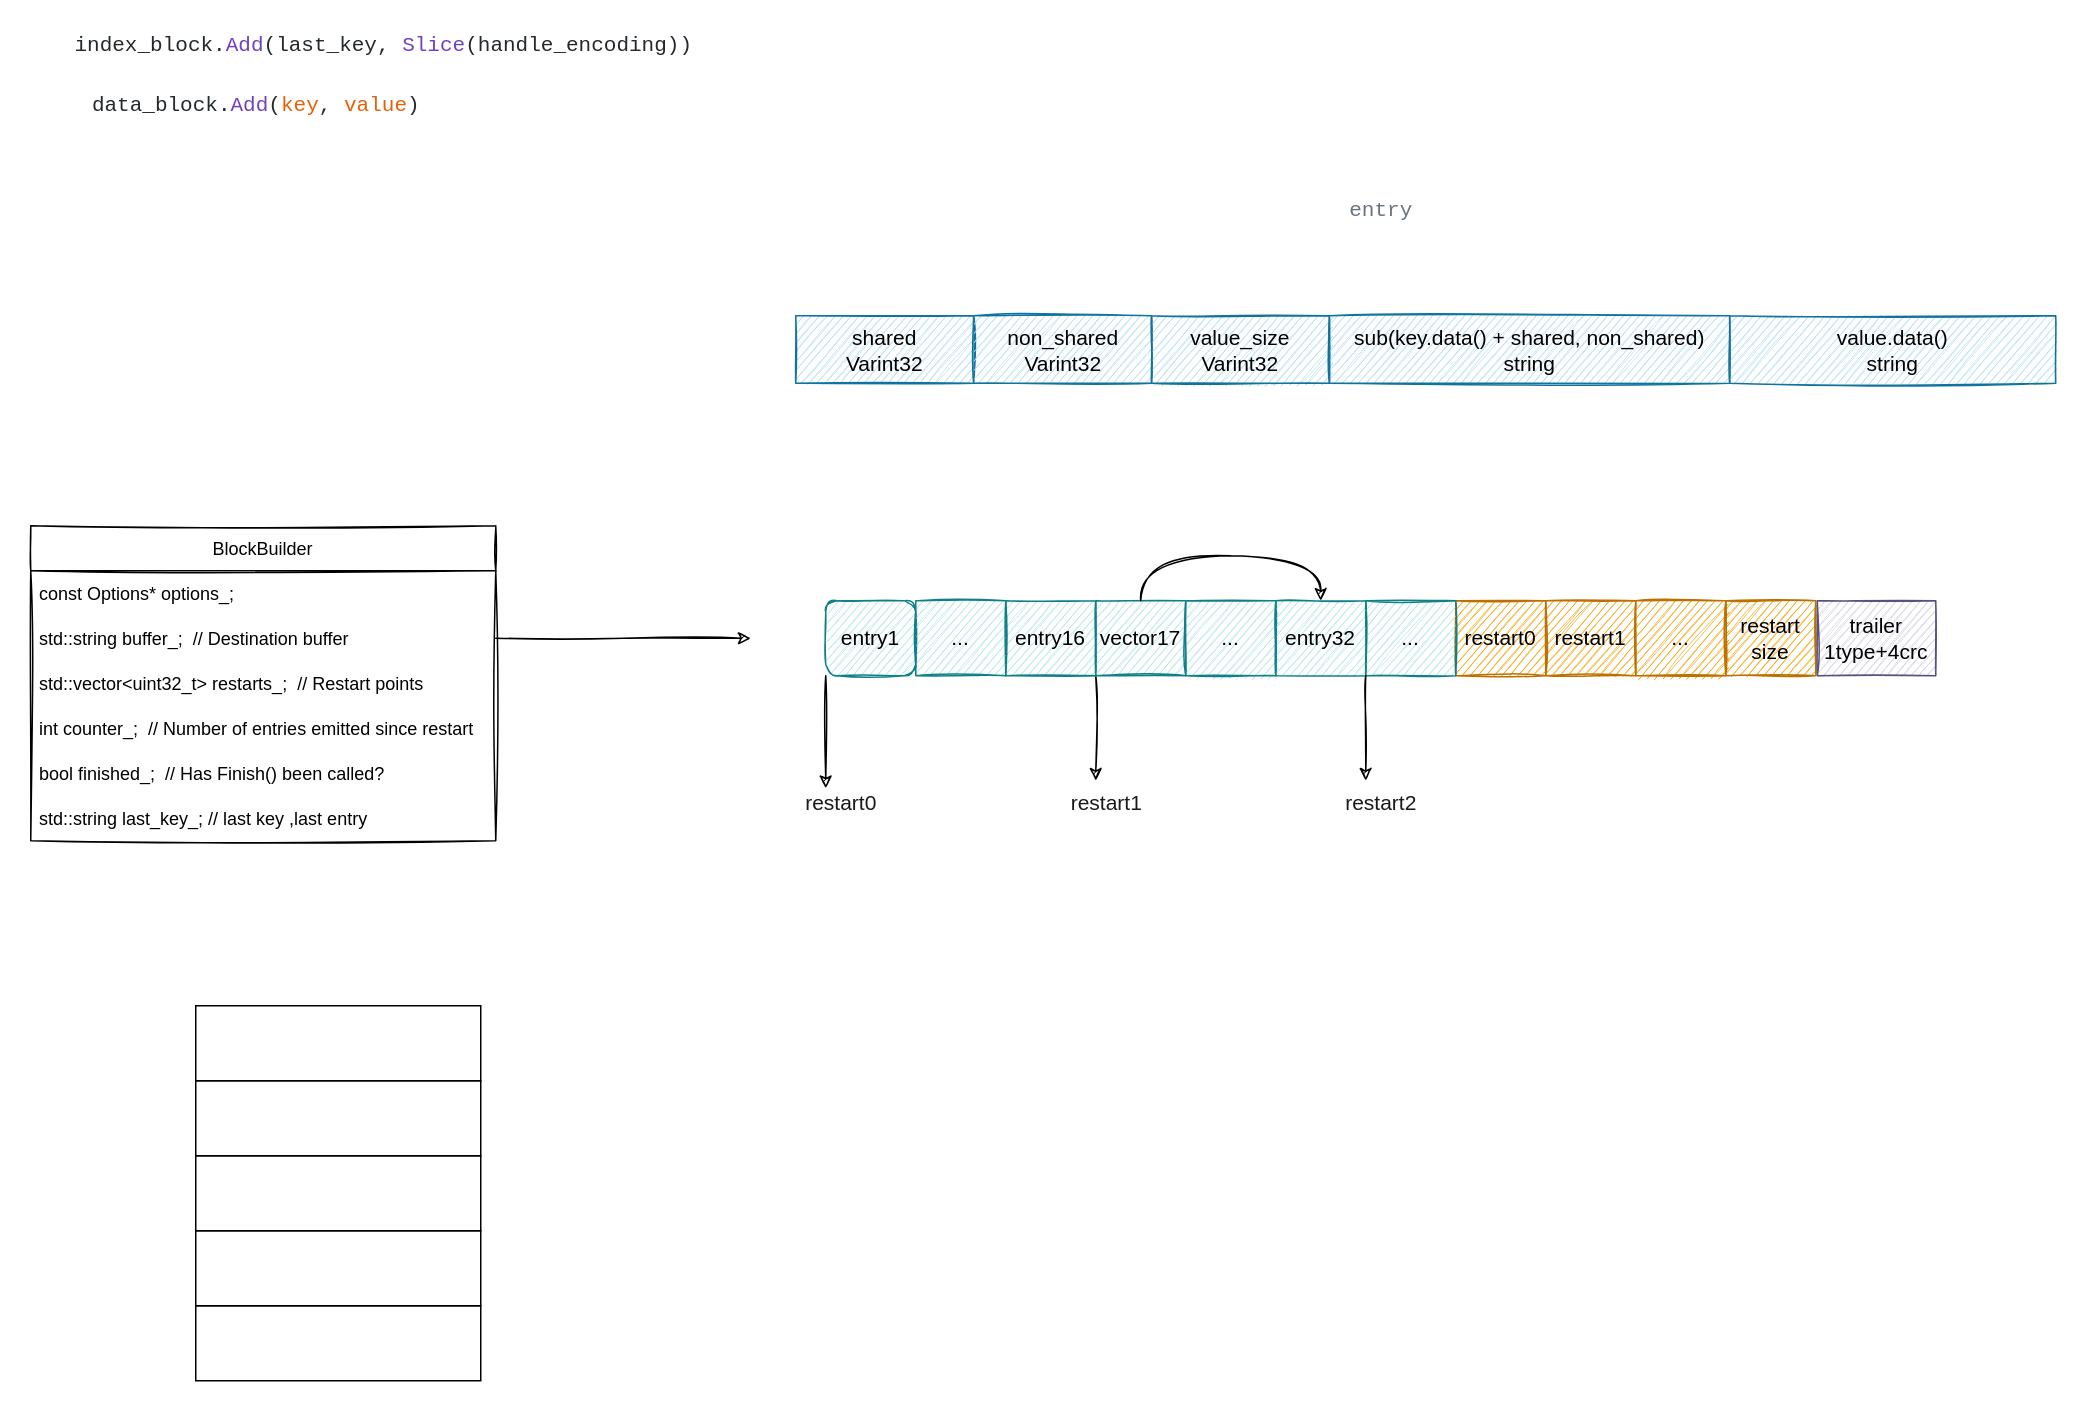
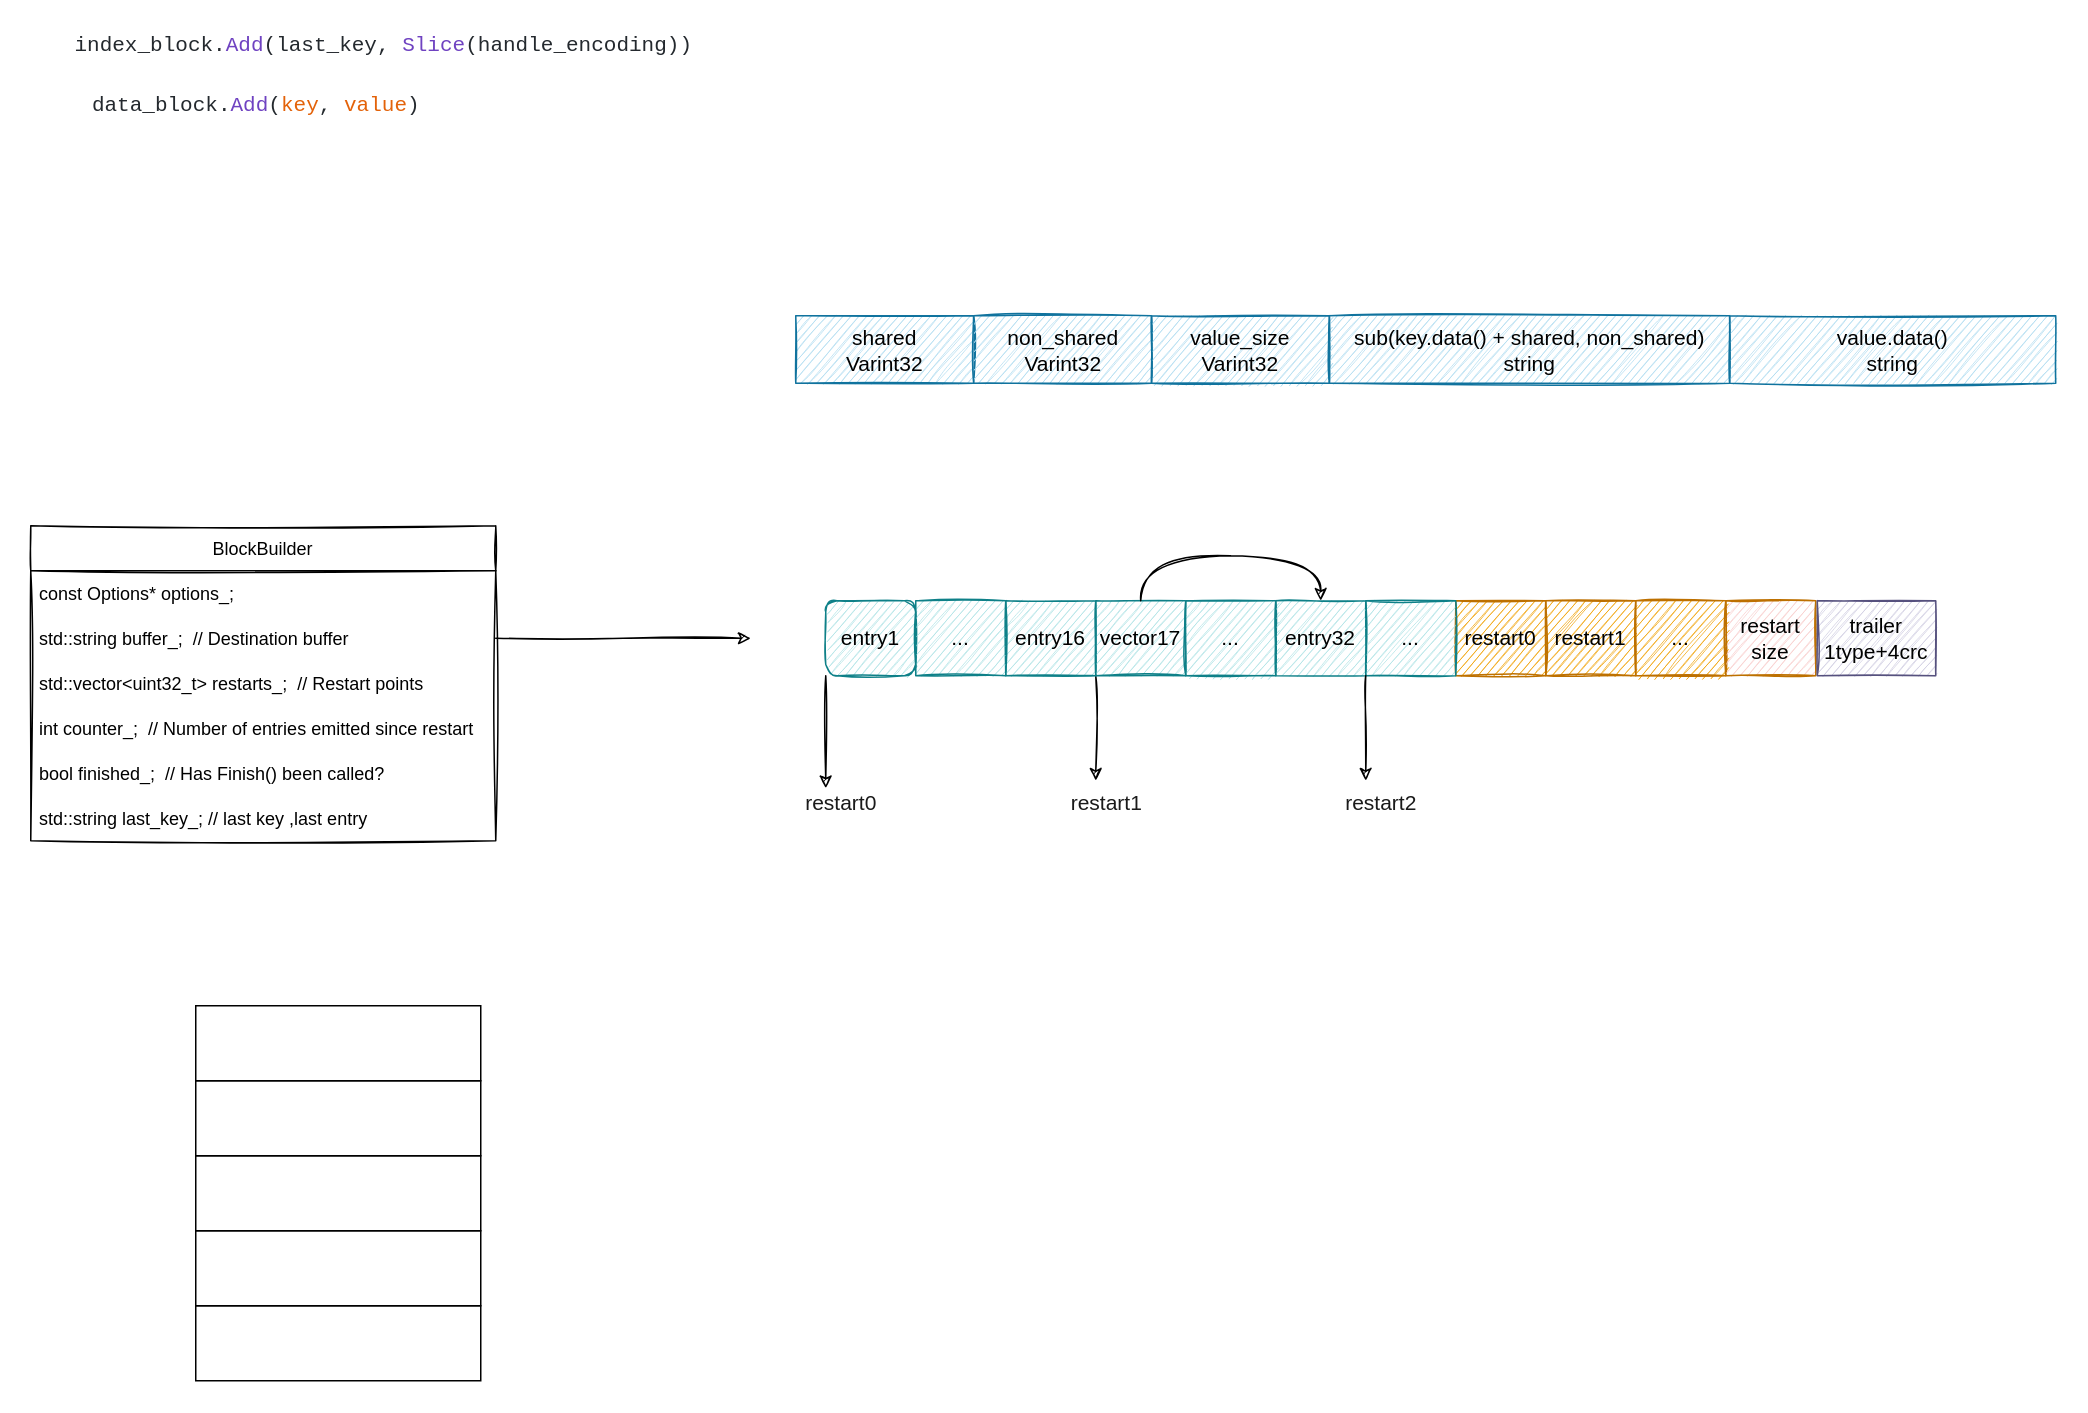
(1381, 211) -> none
(1771, 638) -> (1771, 638)
